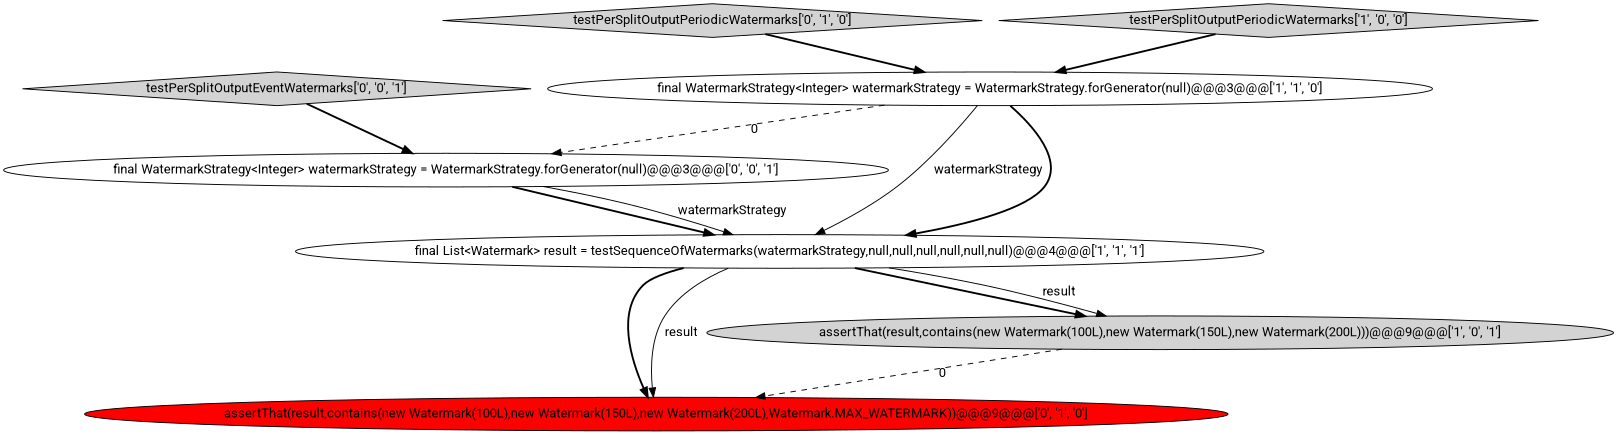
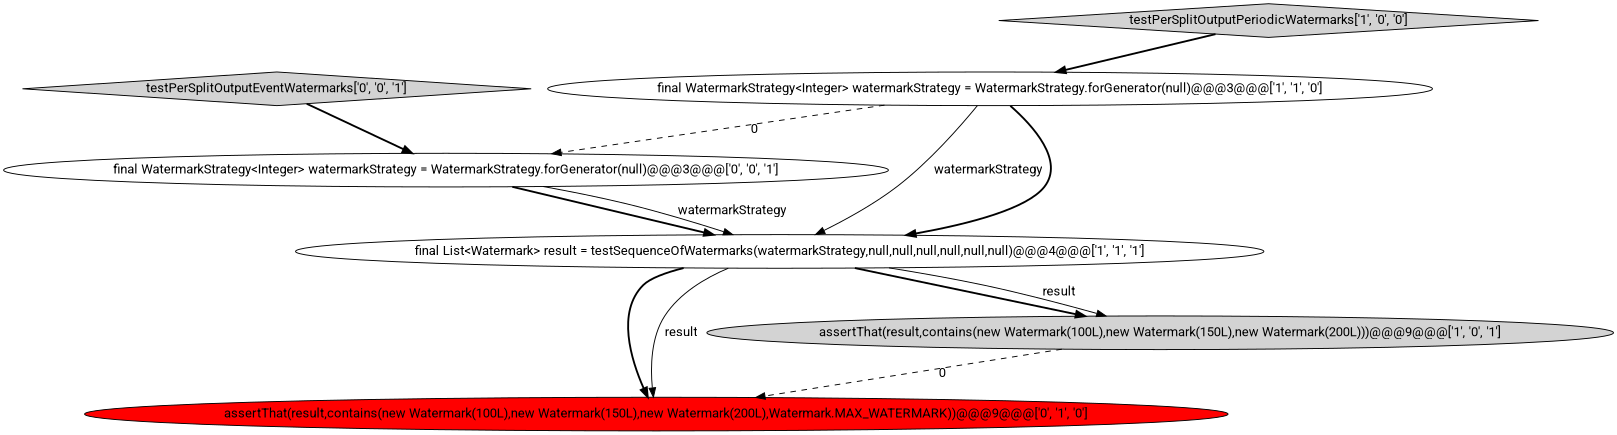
(712, 21) -> none
